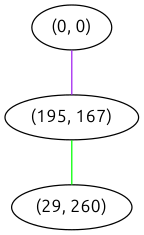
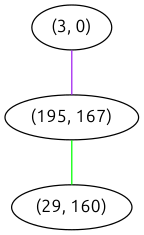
(72, 27) -> (72, 27)
(72, 207) -> (72, 207)
